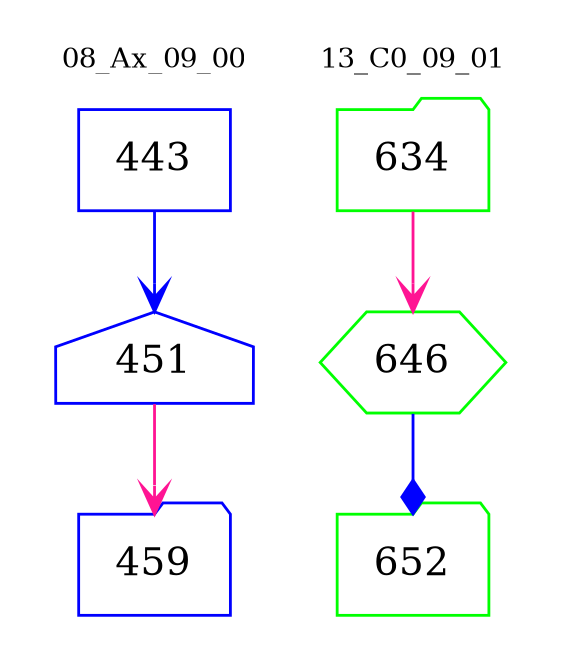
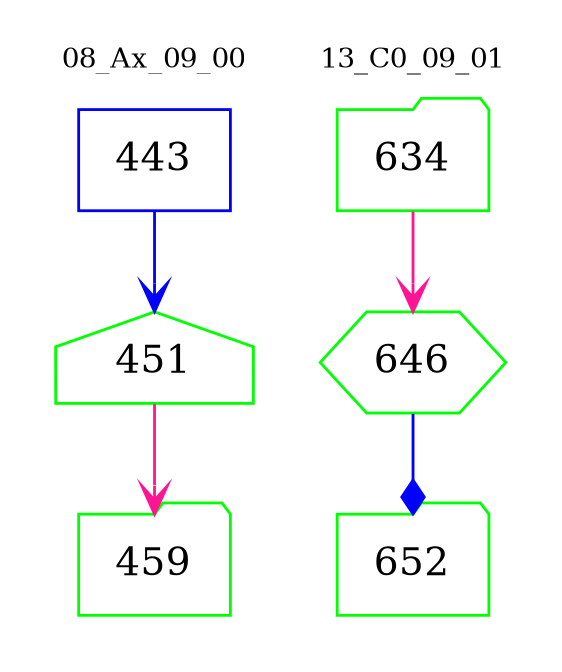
(155, 362) -> (155, 362)
(155, 565) -> (155, 565)
